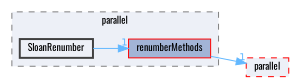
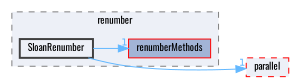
(115, 21) -> (115, 21)
(225, 59) -> (162, 69)
